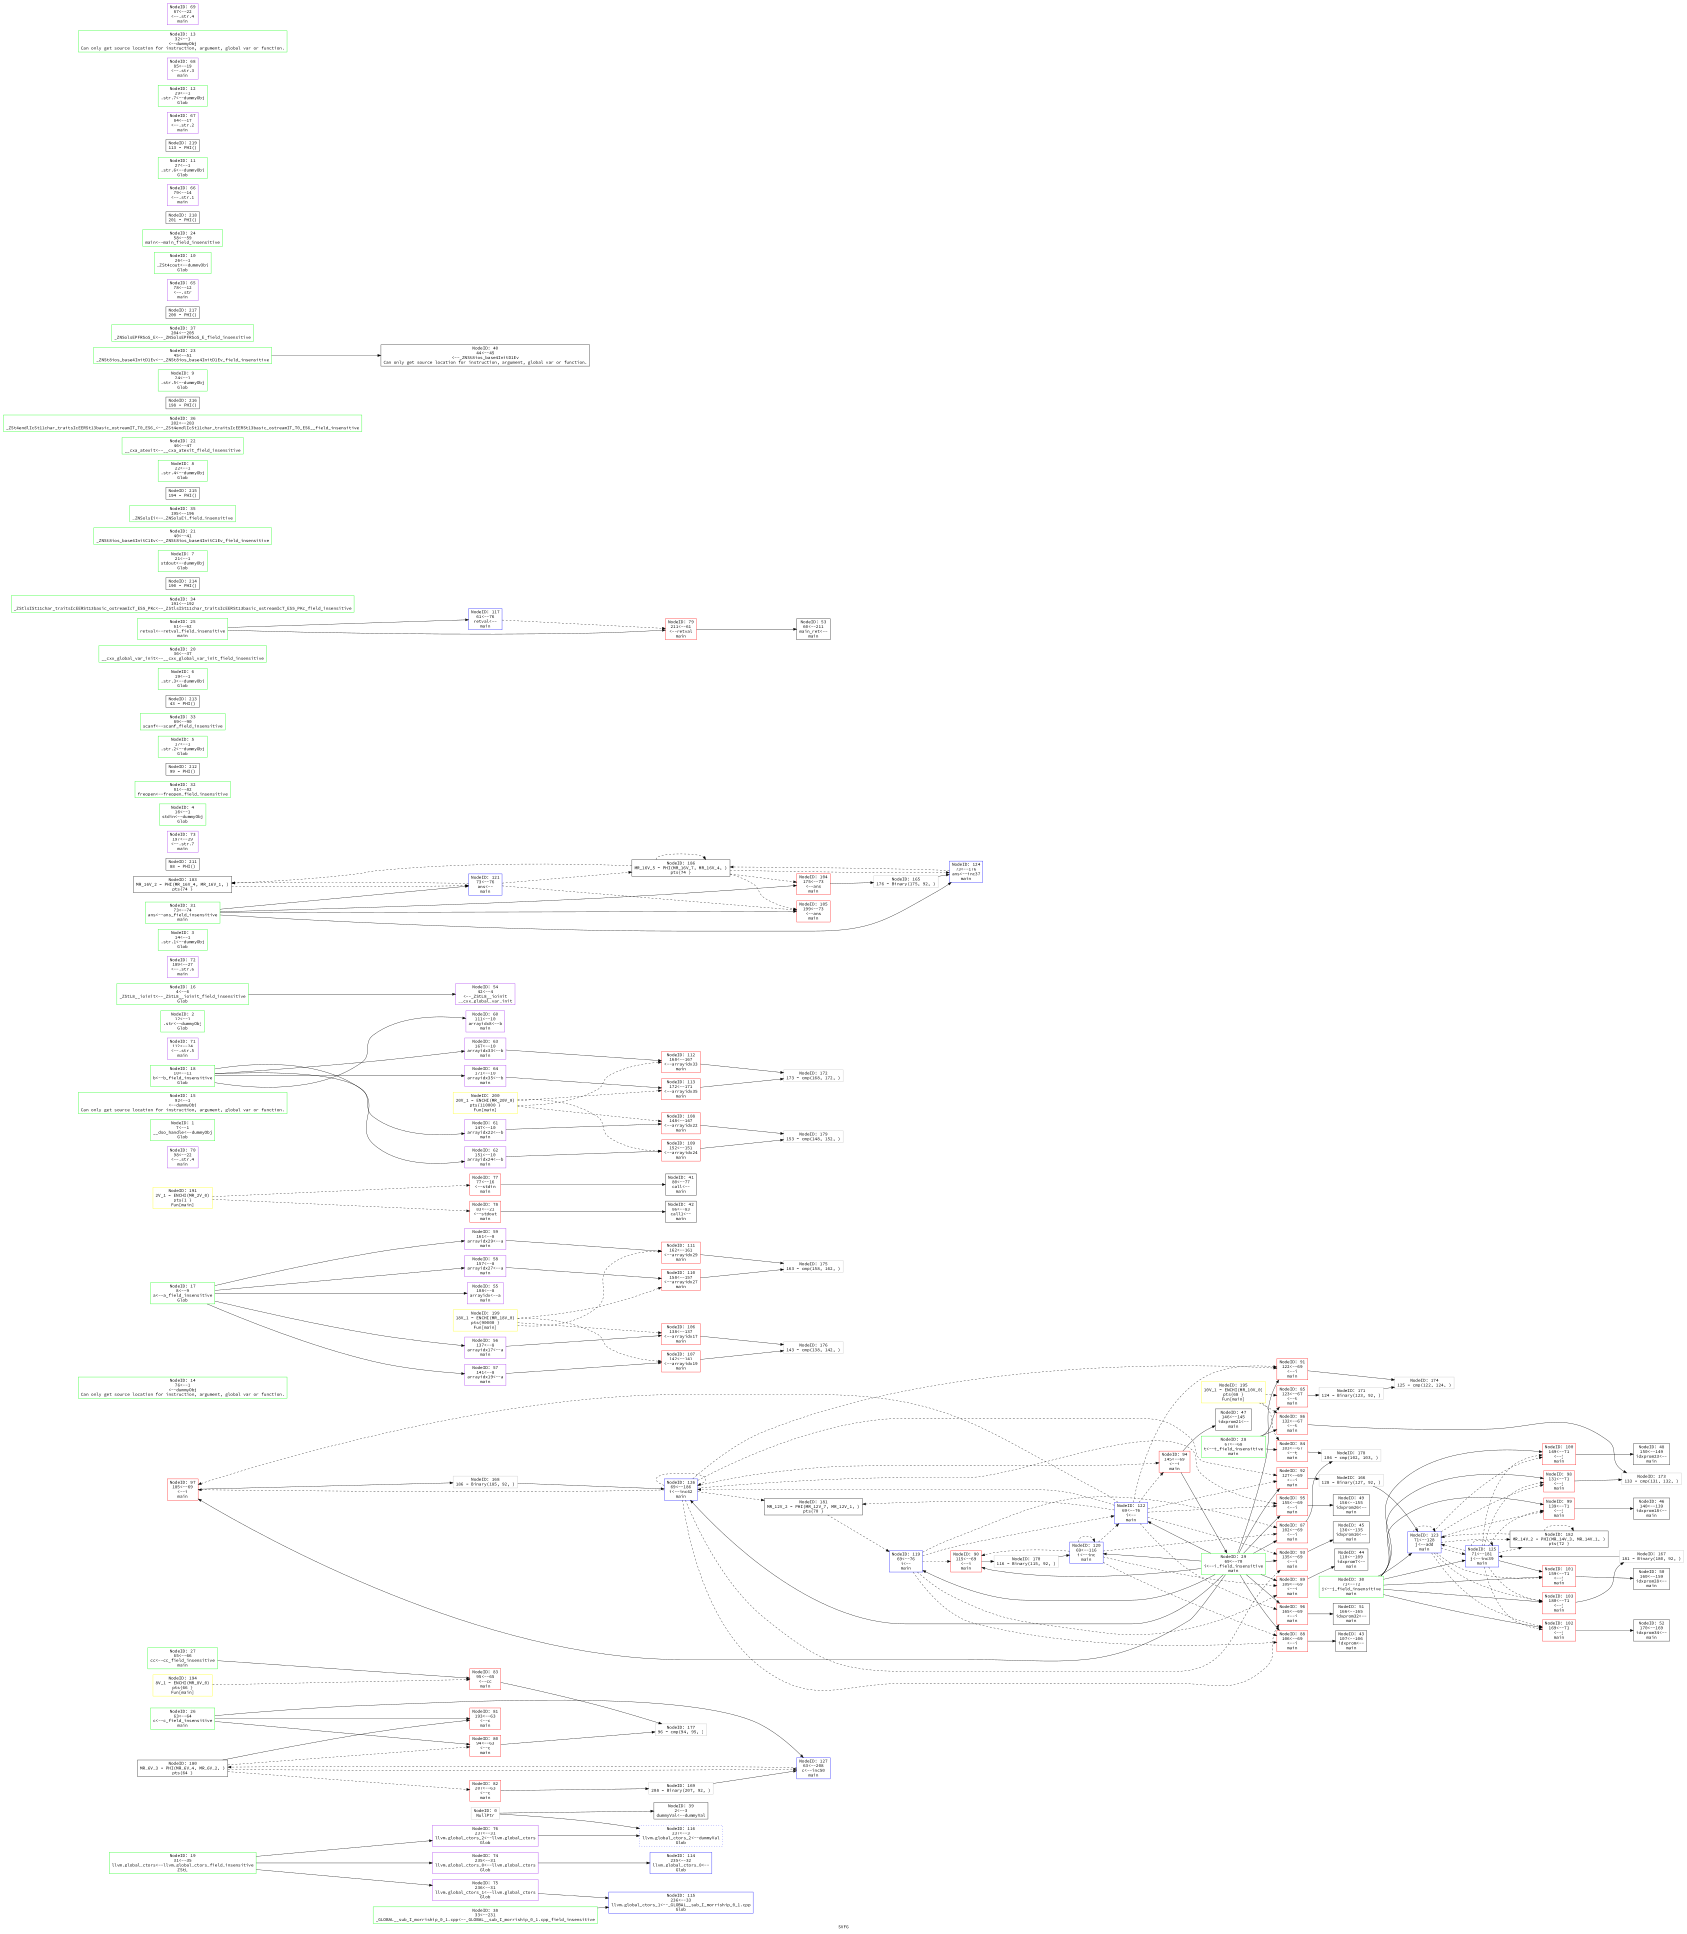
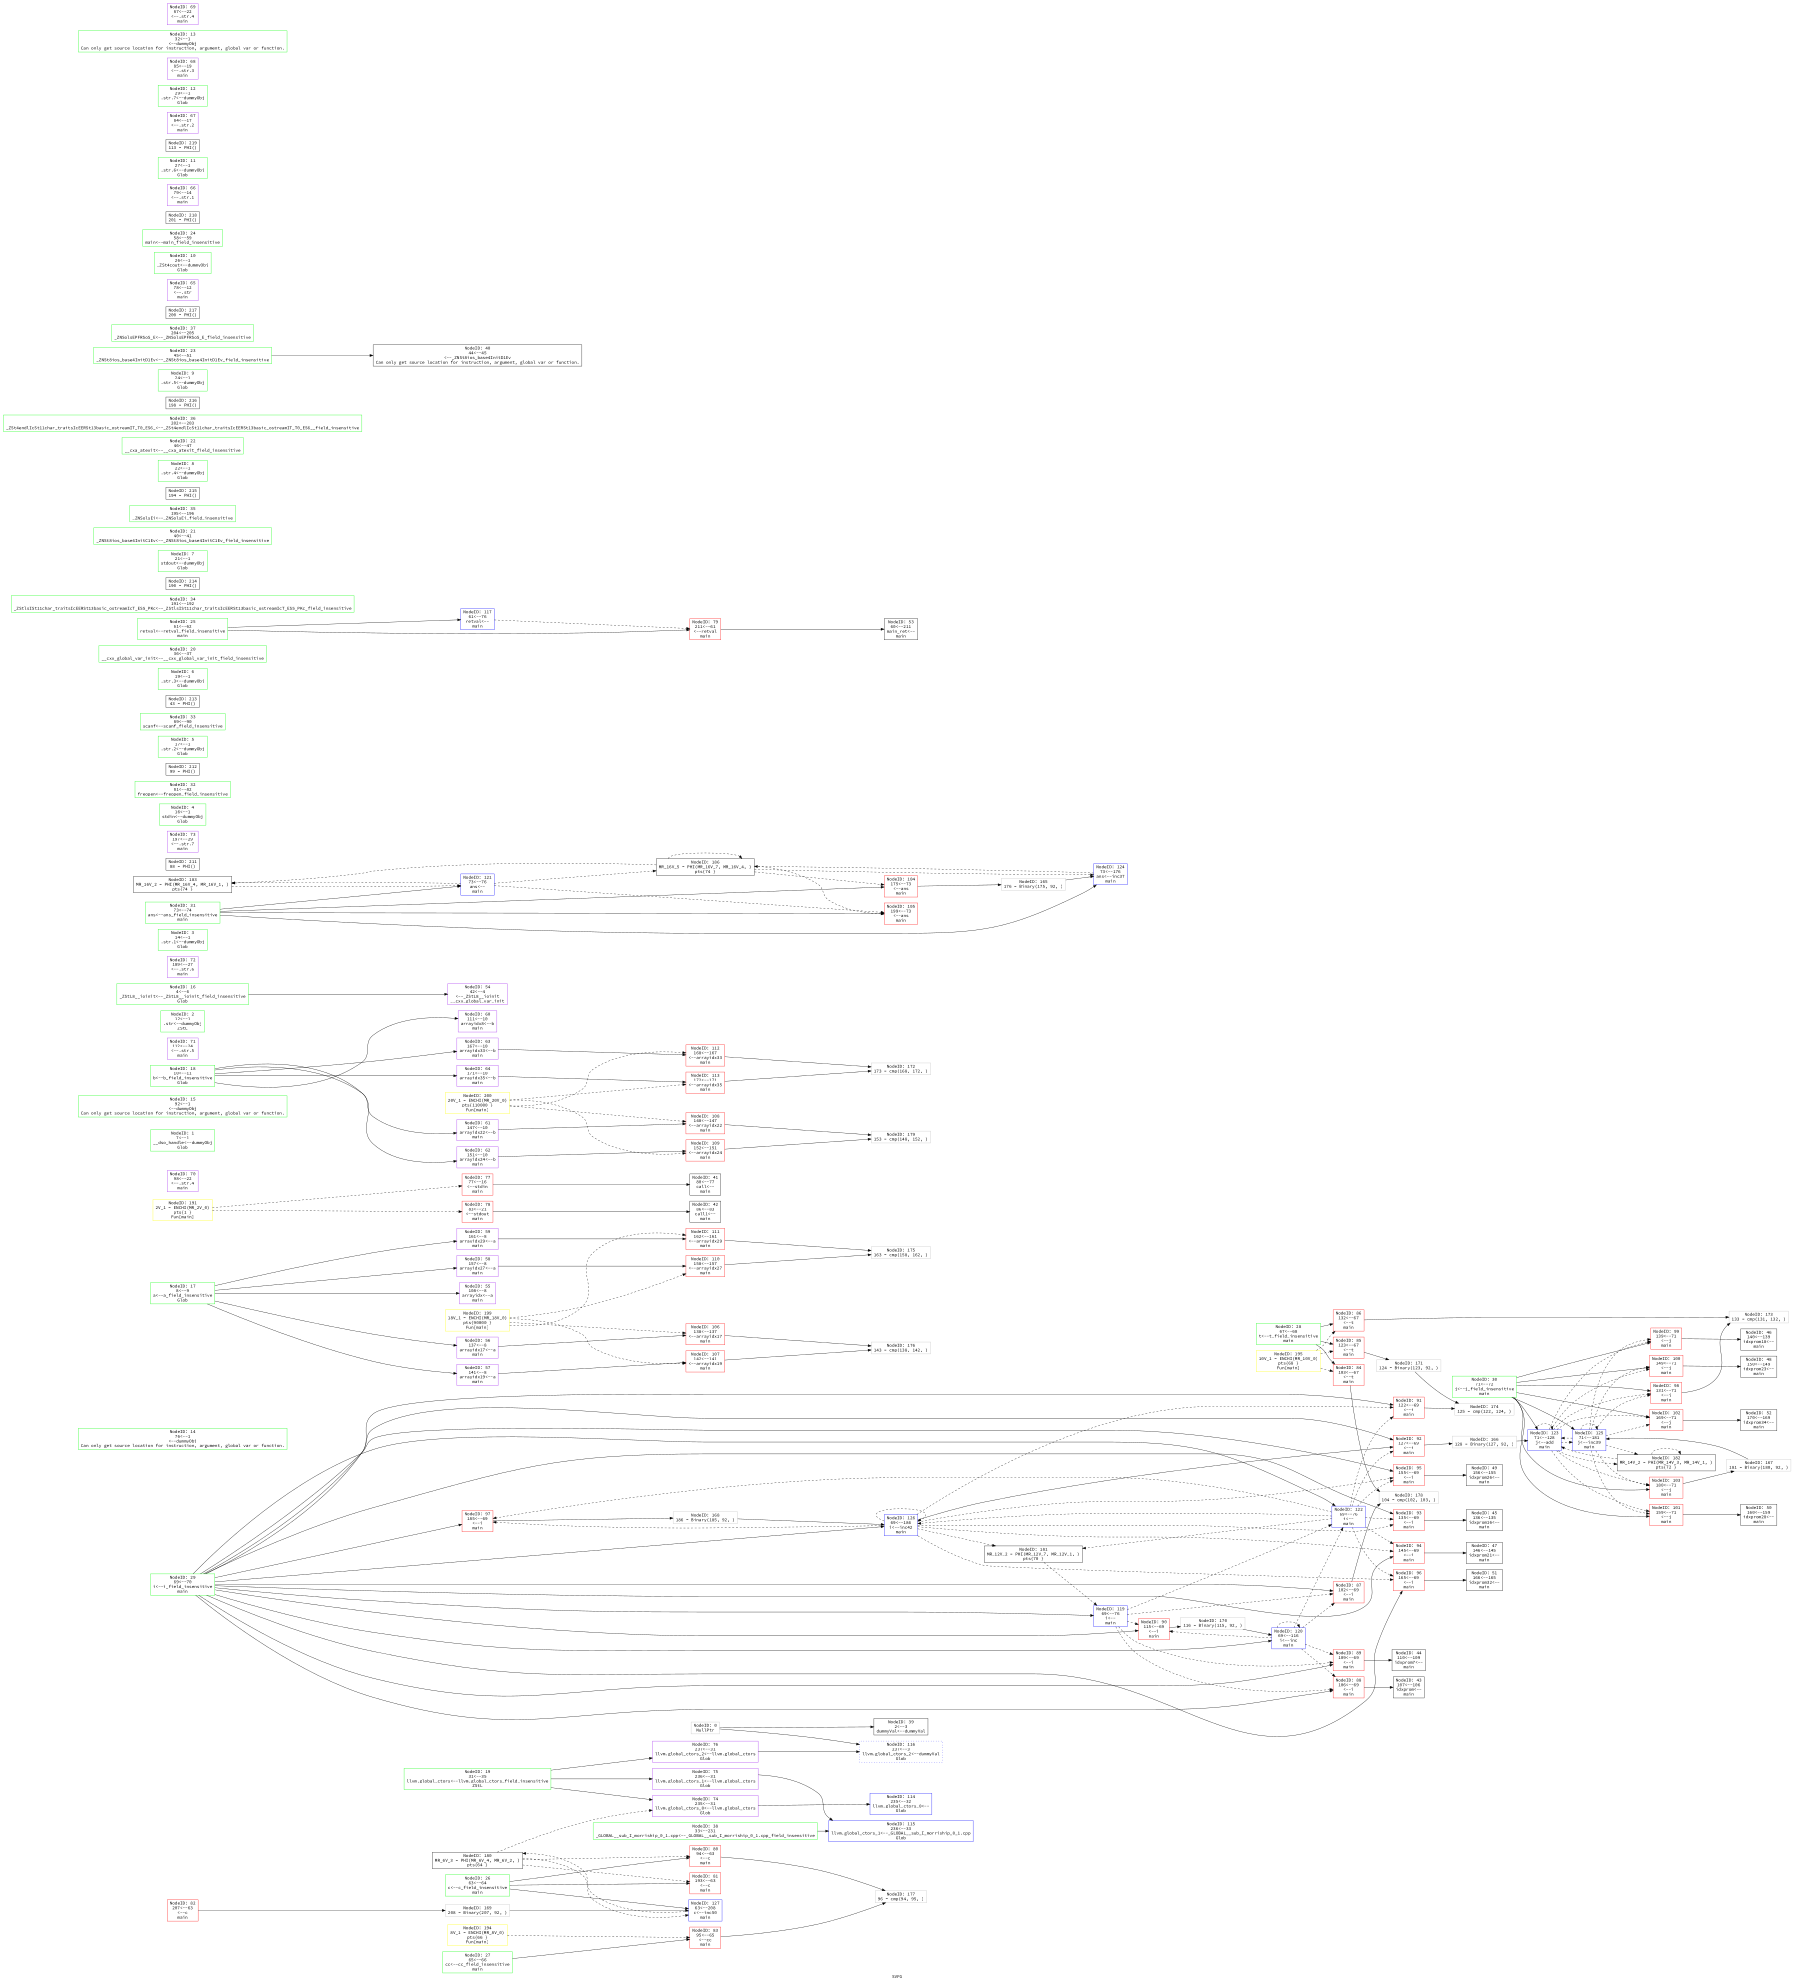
(183, 1028) -> (183, 1028)
(991, 1418) -> (1152, 1474)
(1203, 1511) -> (821, 1596)
(1519, 1566) -> (1609, 1492)
(344, 1737) -> (605, 1873)
(347, 1781) -> (572, 1826)
